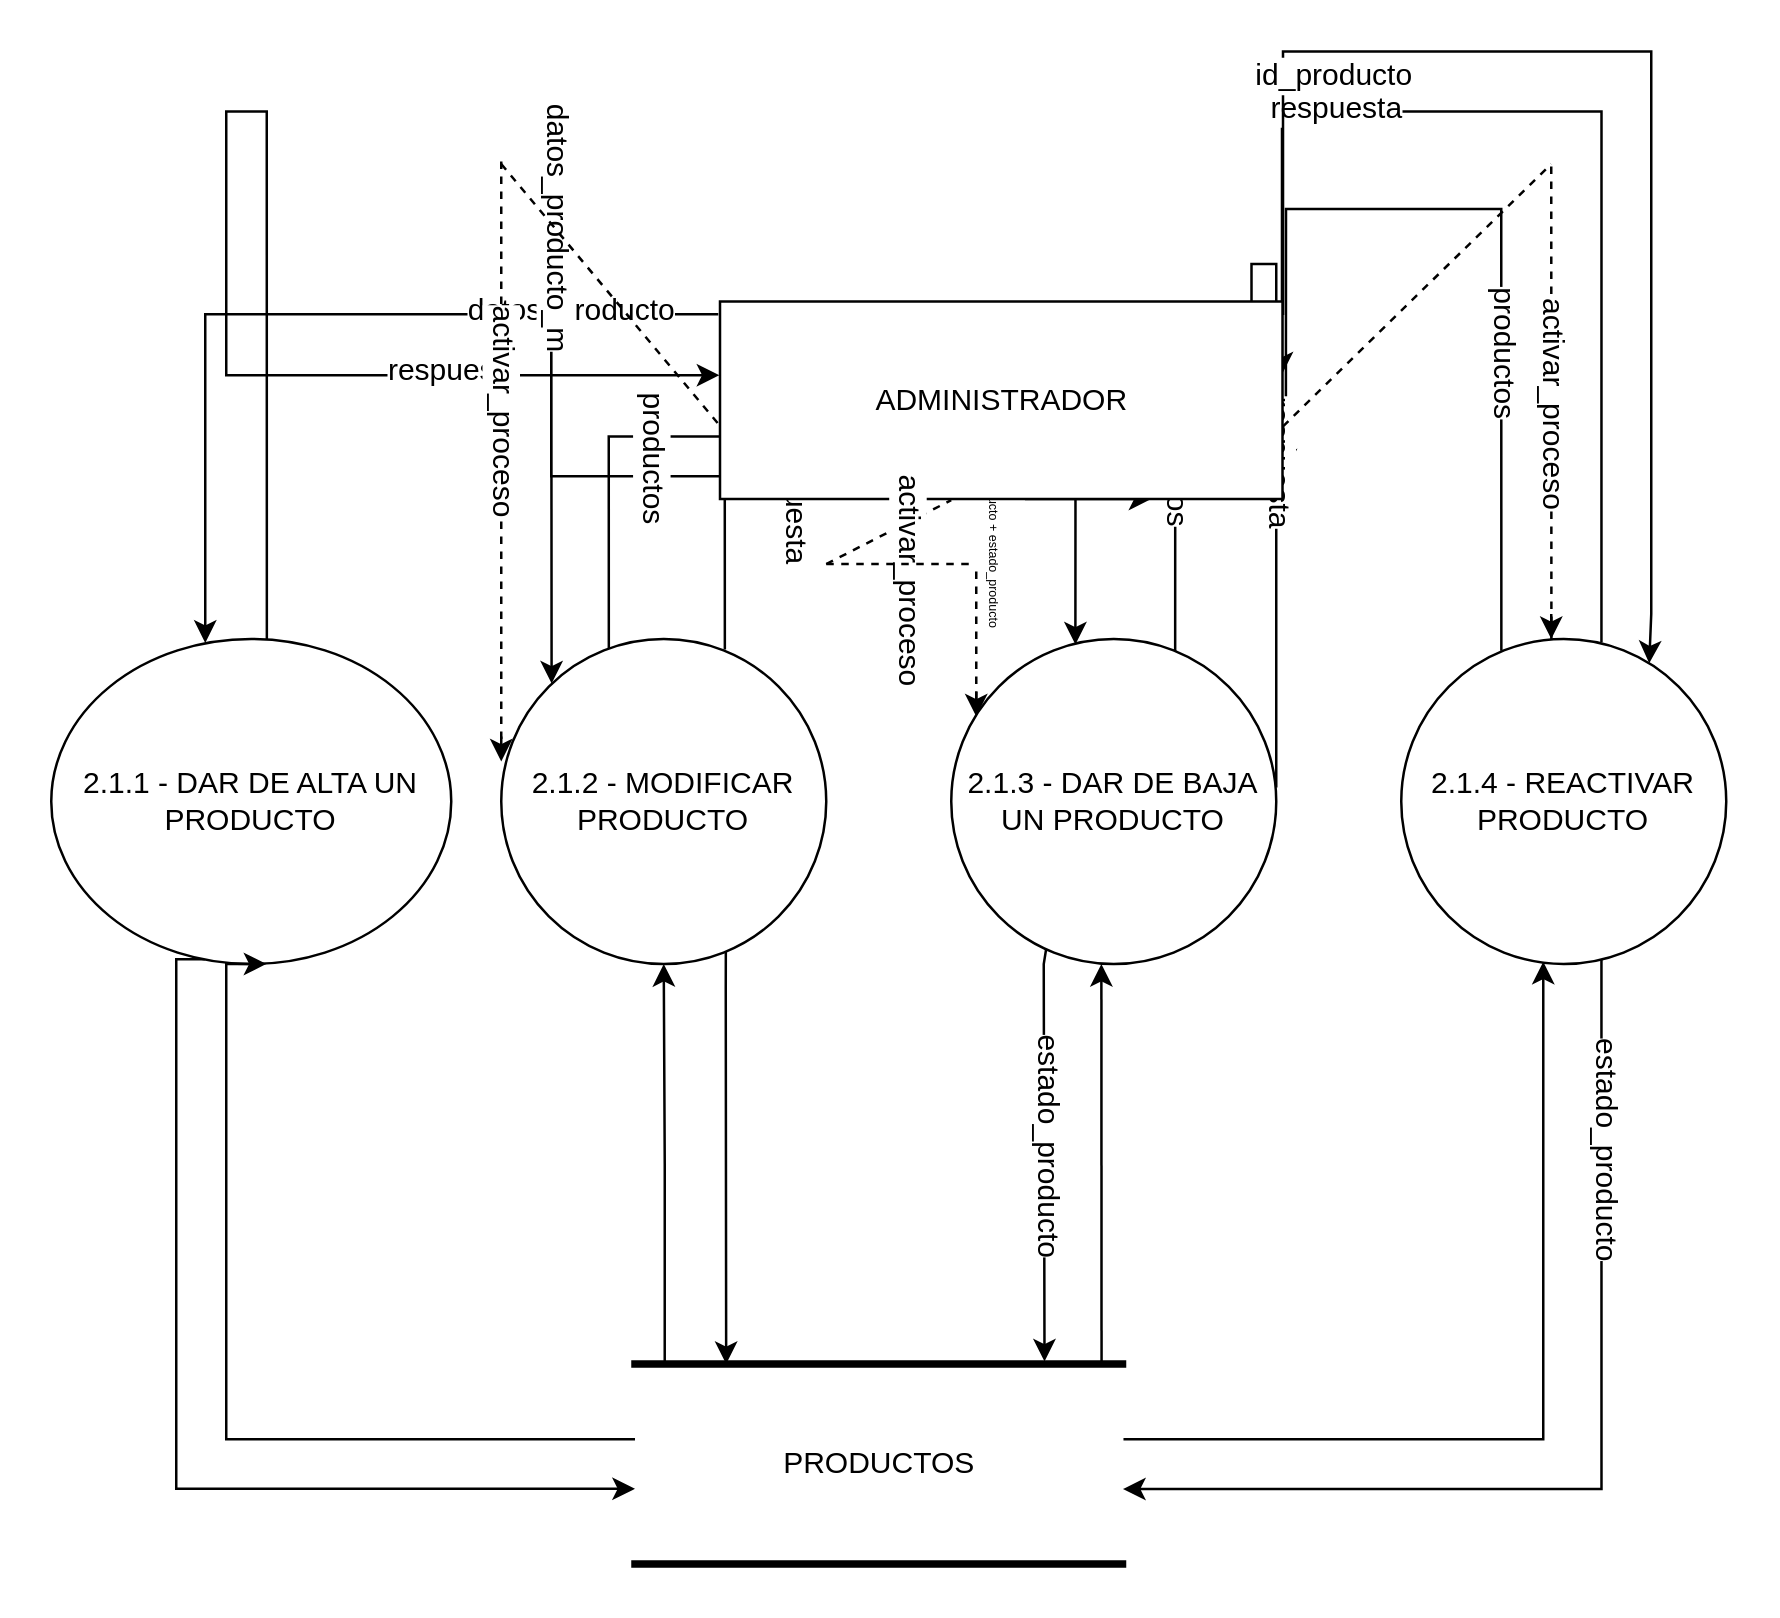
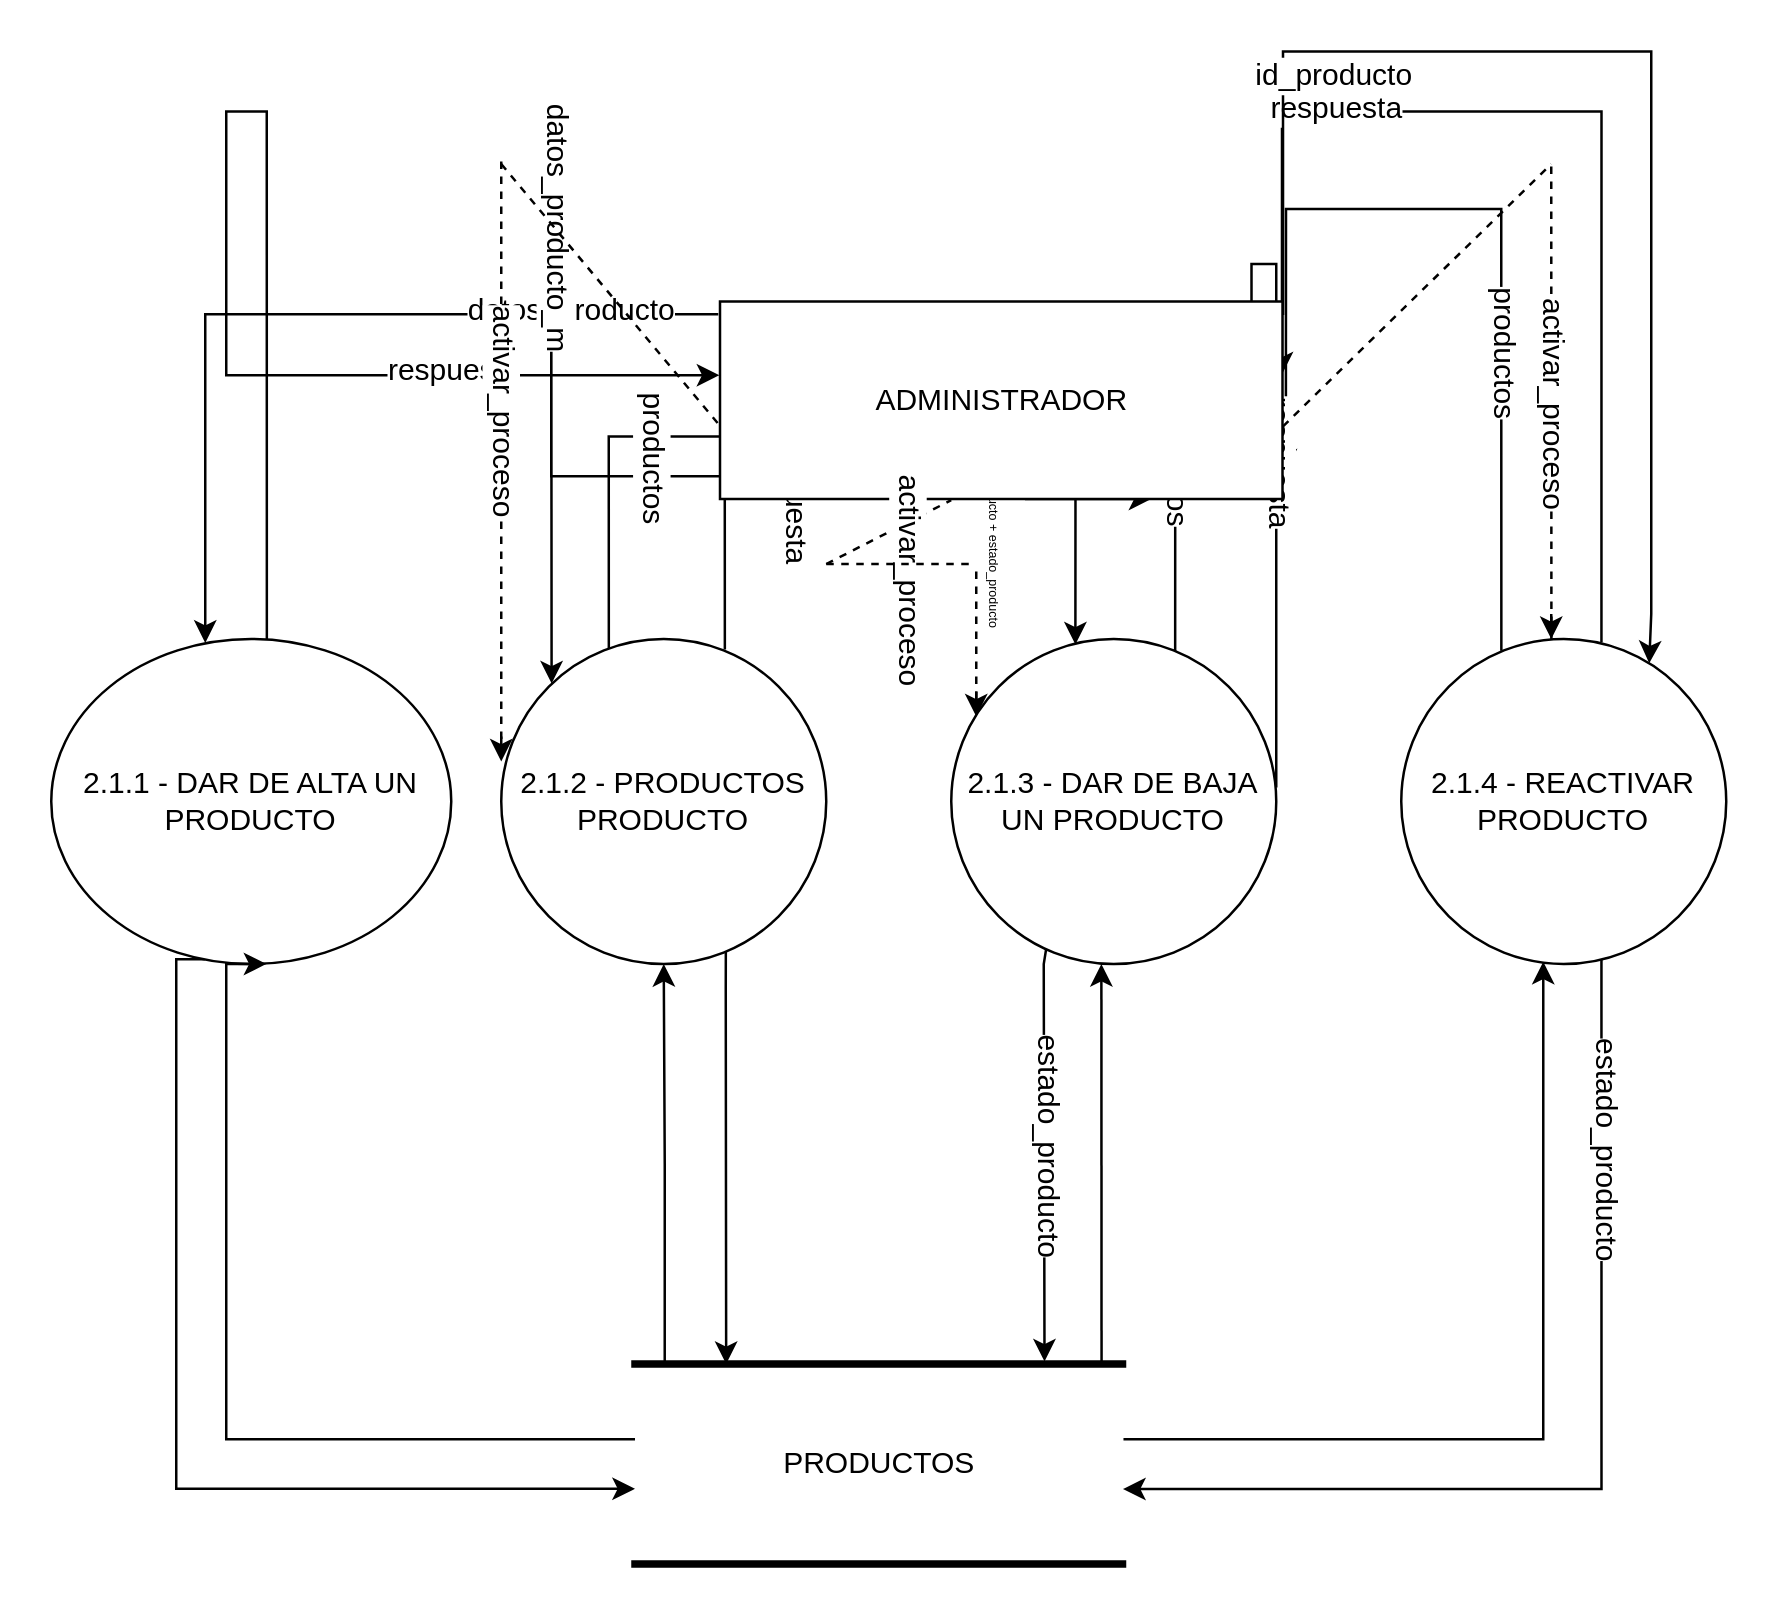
(664, 801) -> (664, 801)
